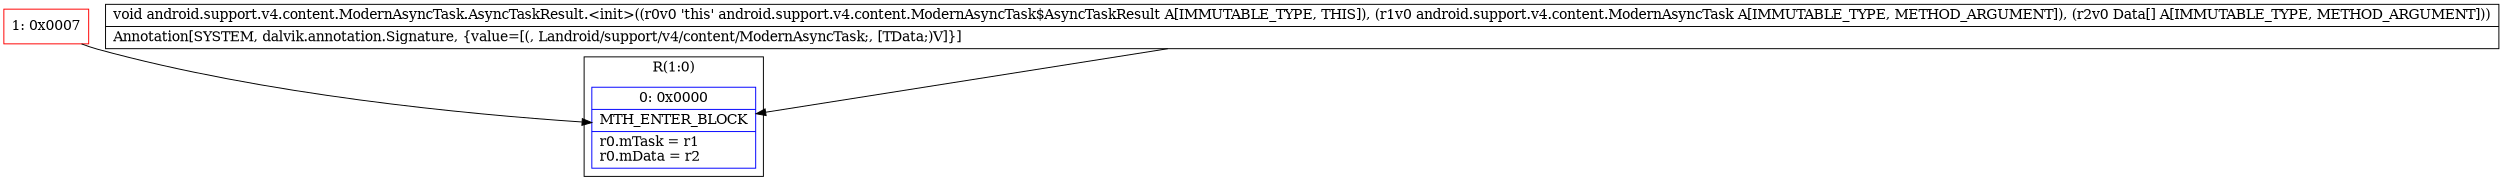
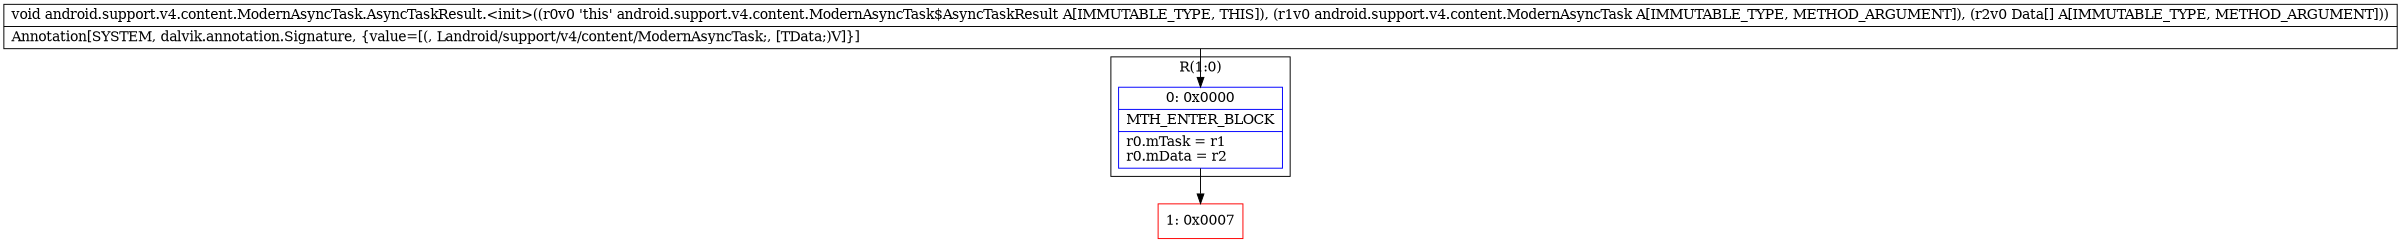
(330, 96) -> (1201, 182)
